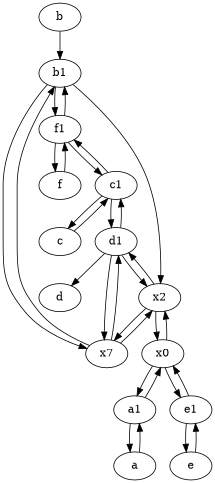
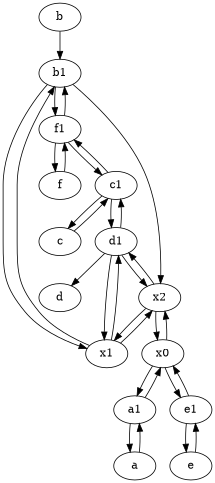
(107, 354) -> (107, 354)
